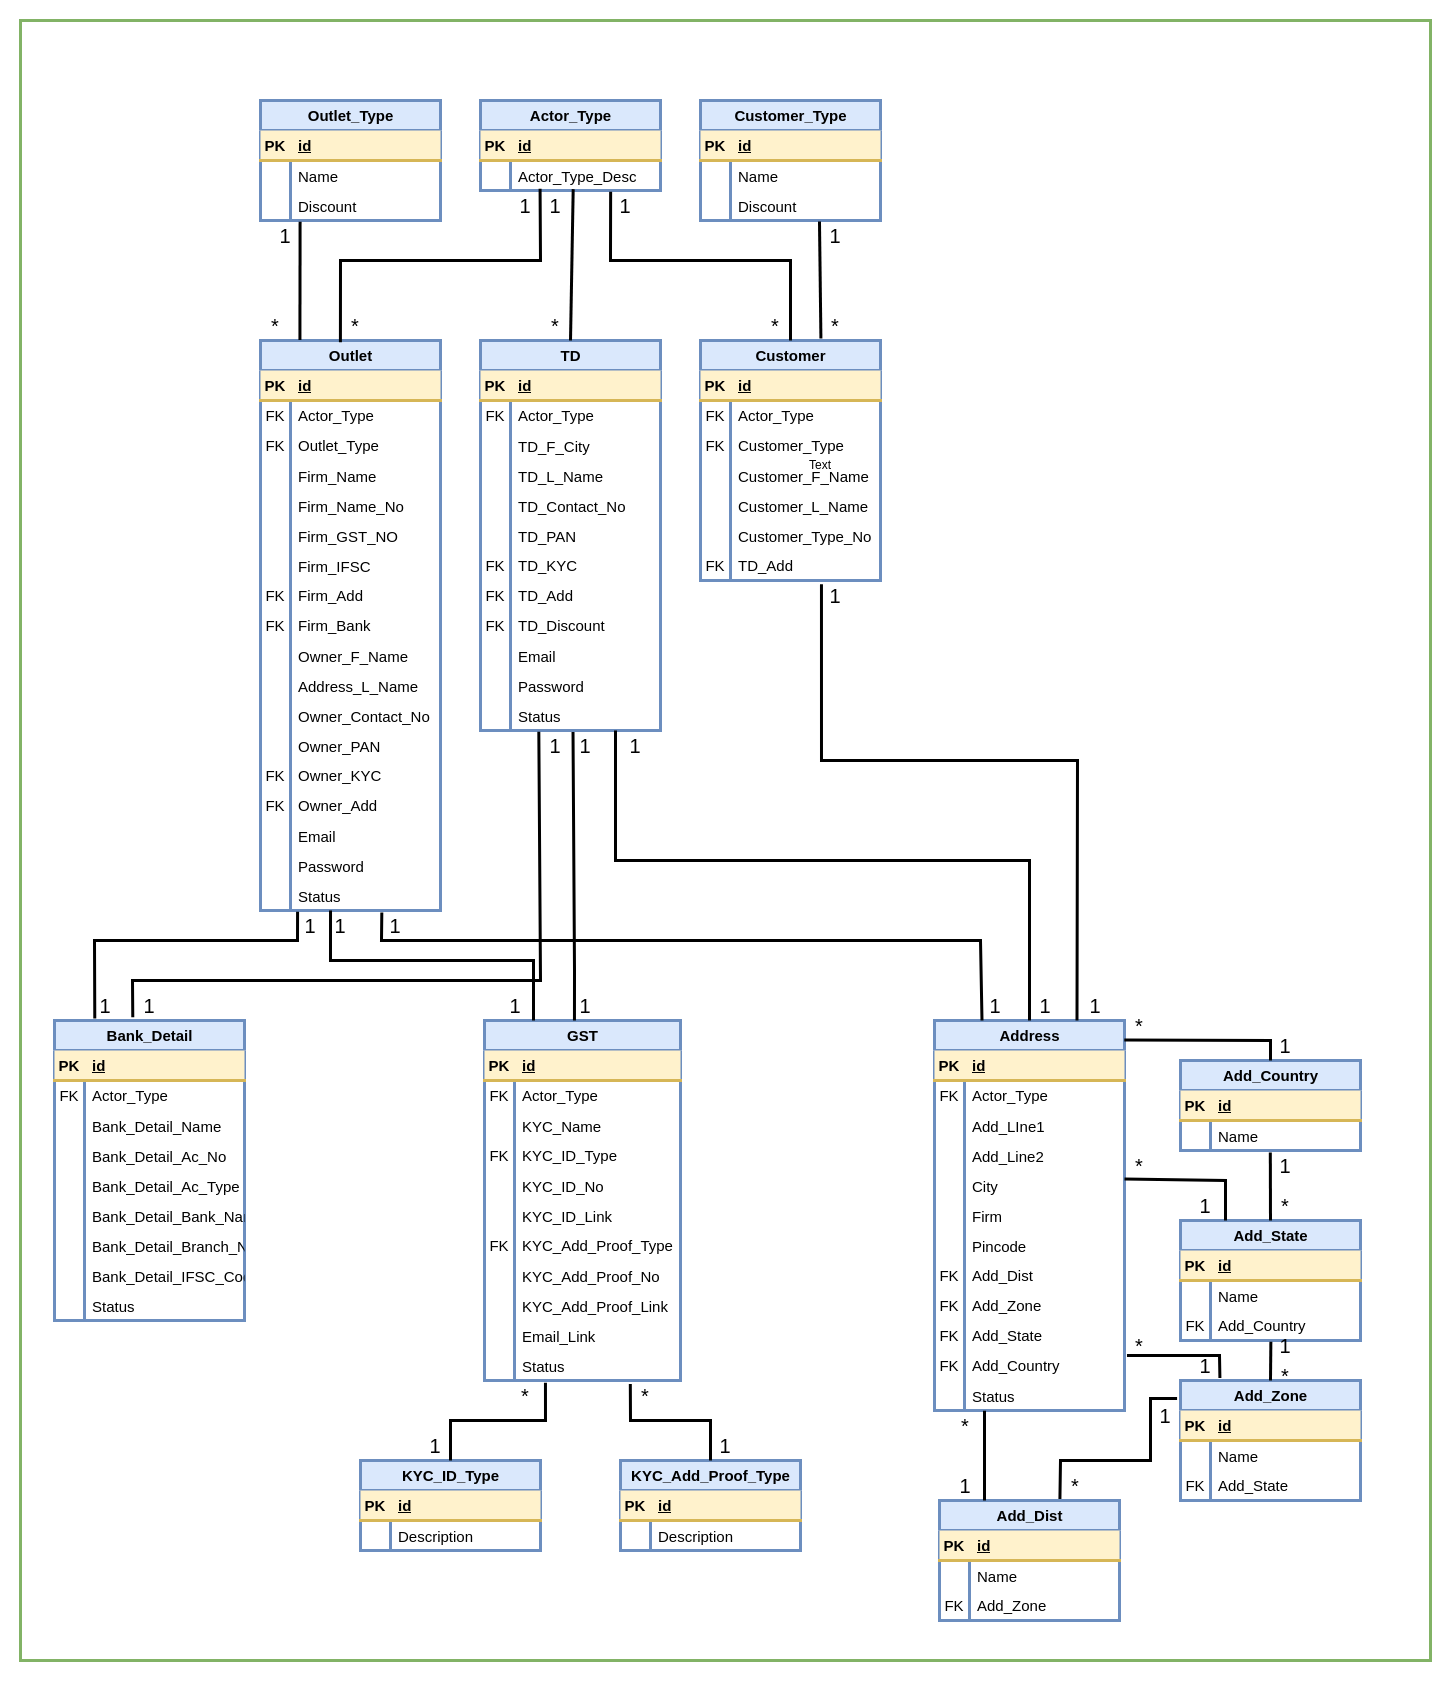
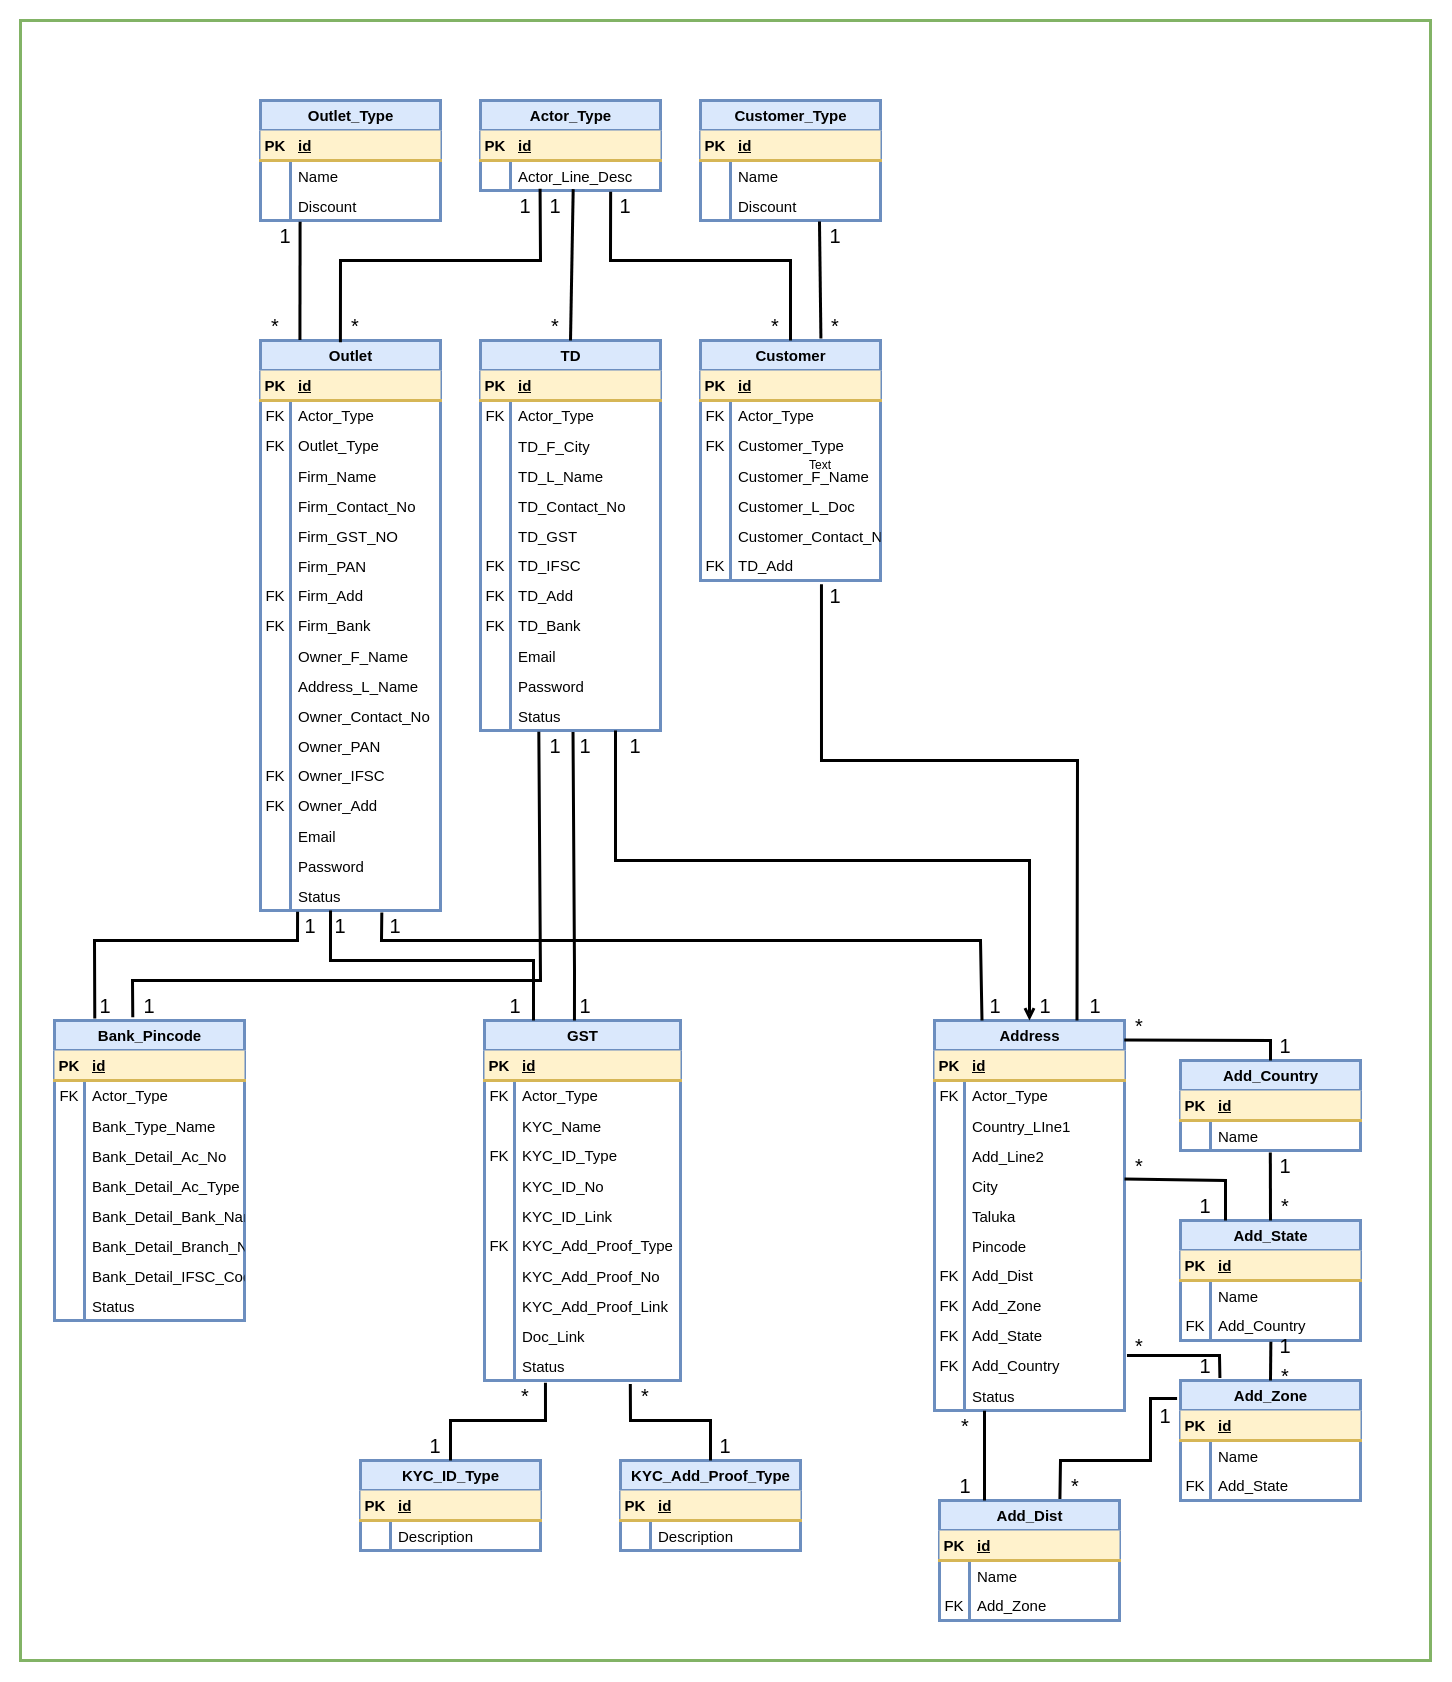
(581, 177) -> (579, 177)
(346, 507) -> (359, 507)
(801, 507) -> (797, 507)
(543, 537) -> (543, 537)
(805, 537) -> (818, 537)
(544, 566) -> (548, 566)
(334, 567) -> (330, 567)
(563, 626) -> (548, 626)
(336, 776) -> (341, 776)
(1030, 1013) -> (1030, 1010)
(150, 1036) -> (150, 1036)
(155, 1127) -> (151, 1127)
(1010, 1127) -> (1027, 1127)
(987, 1217) -> (995, 1217)
(558, 1337) -> (554, 1337)
